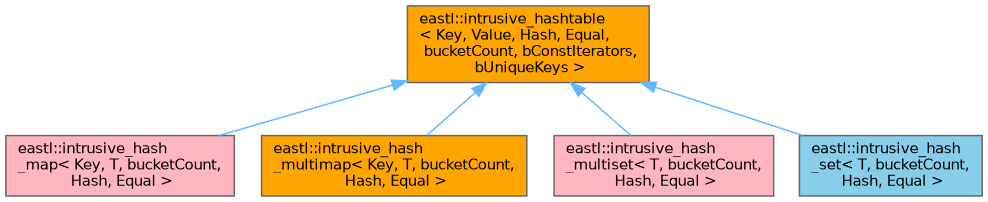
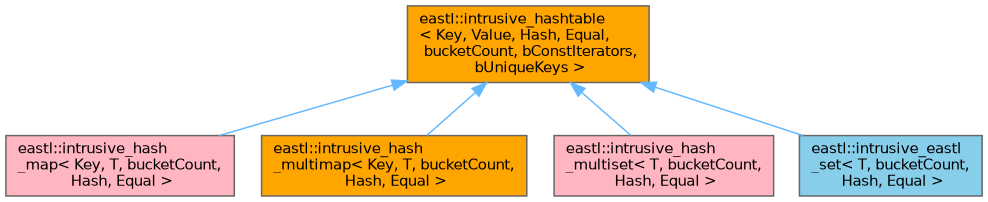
(891, 166) -> (891, 166)
